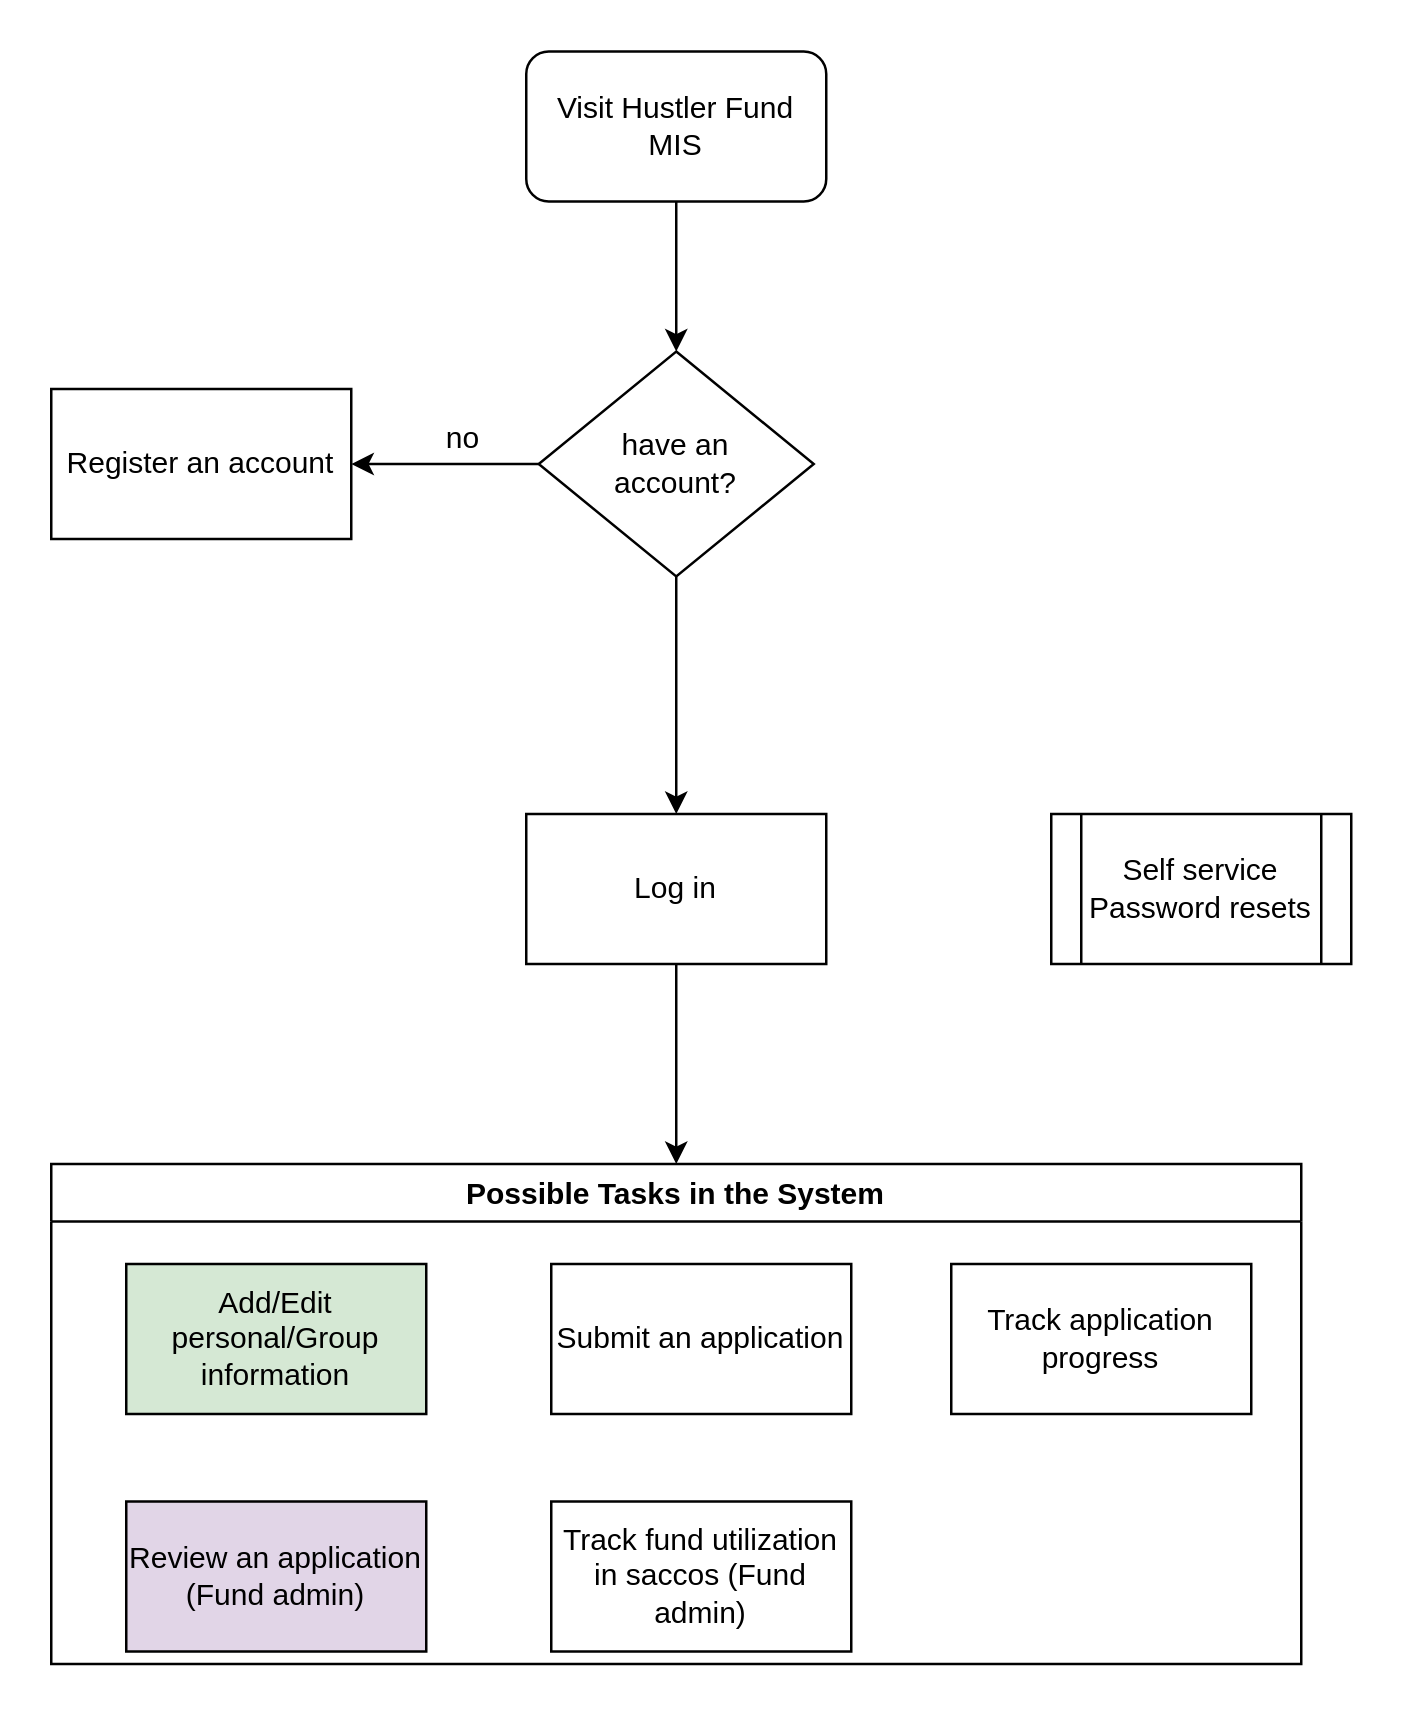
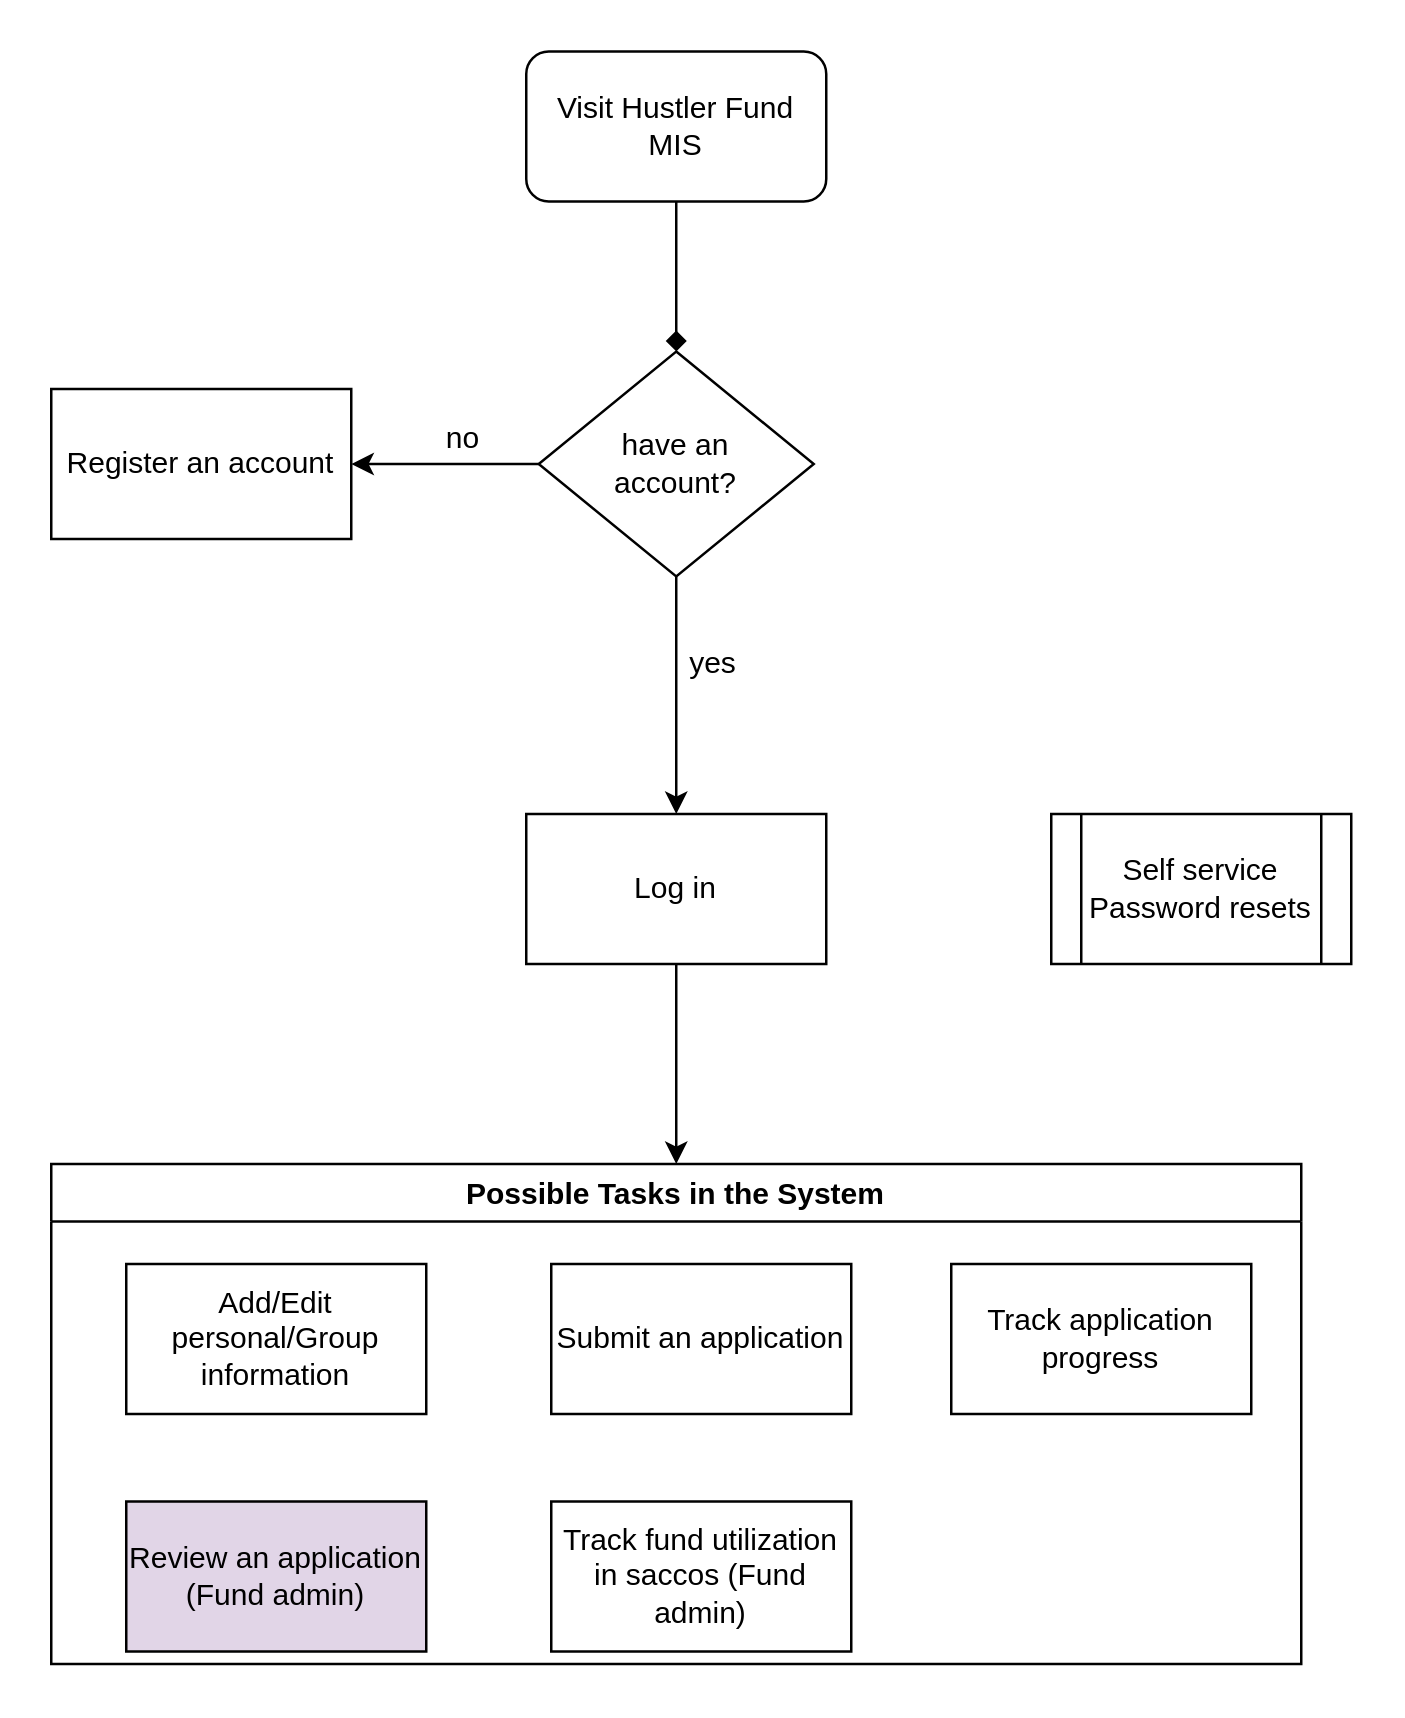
(676, 332) -> (676, 331)
none -> (714, 664)
(276, 1339) -> (276, 1339)
